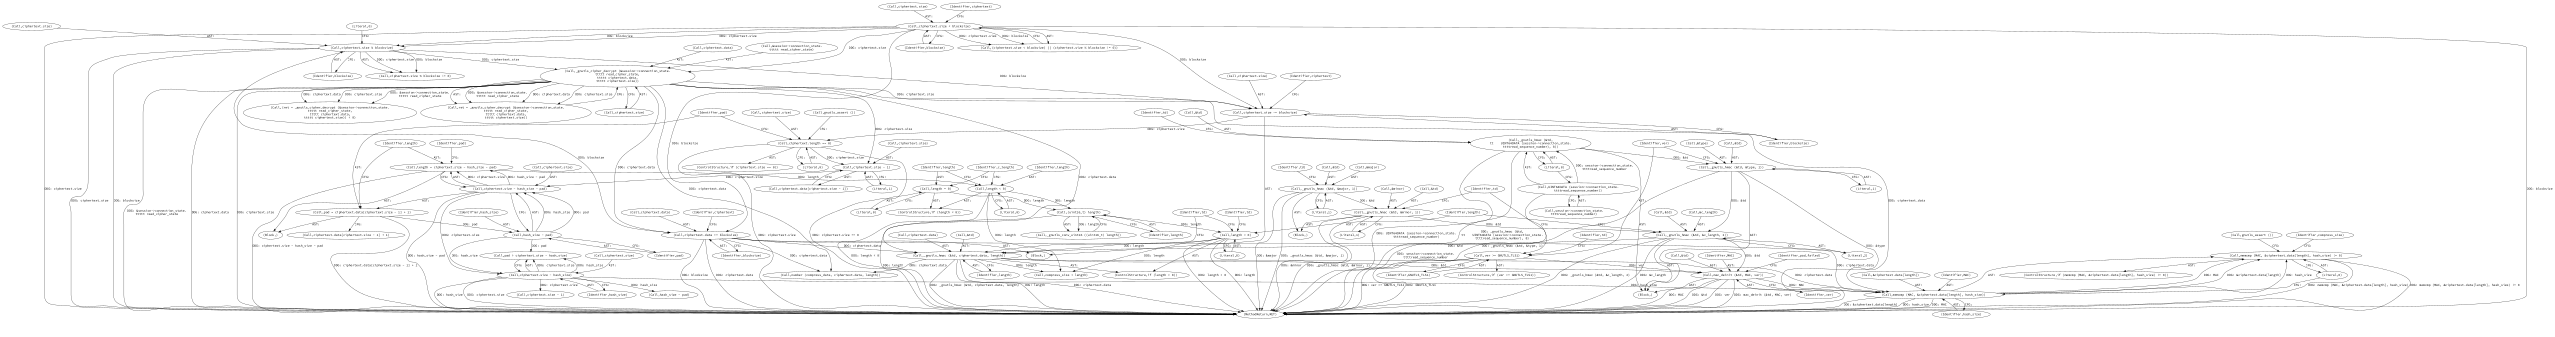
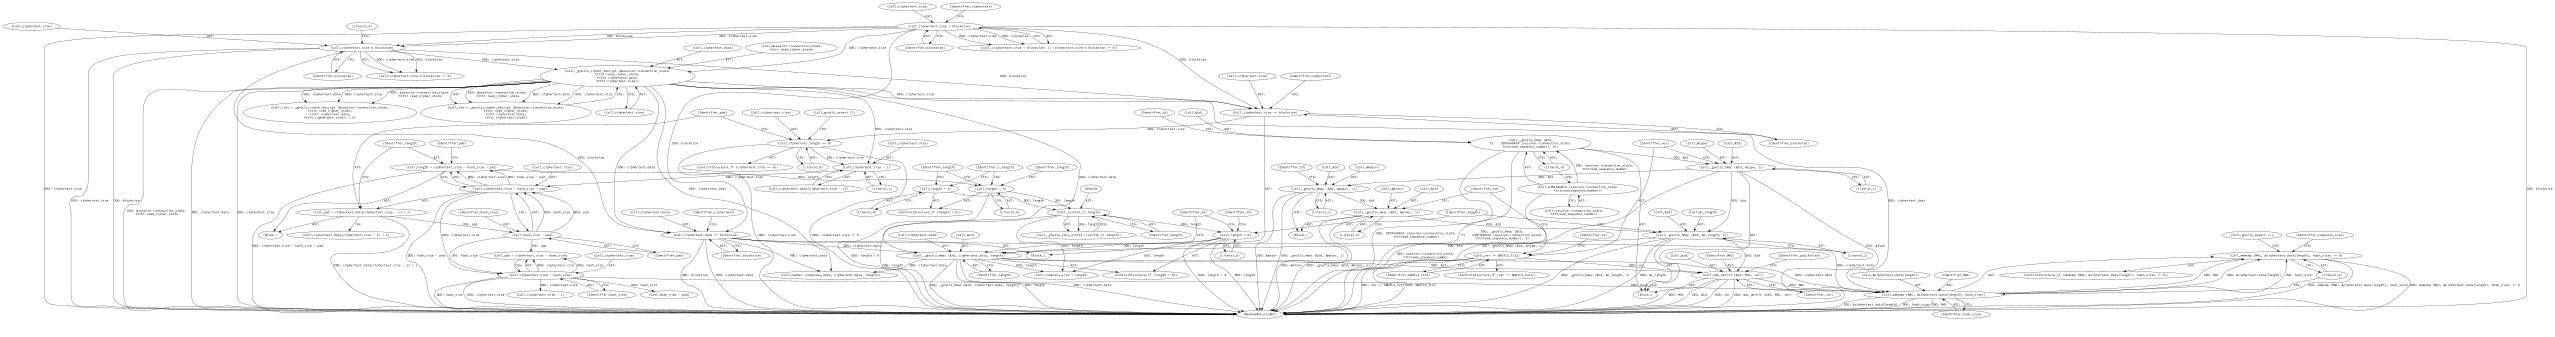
none -> (1521, 176)
none -> (1091, 189)
(1015, 245) -> (1019, 240)
